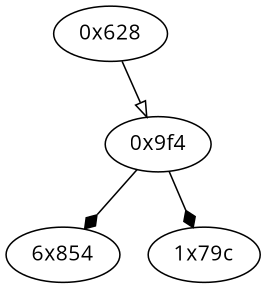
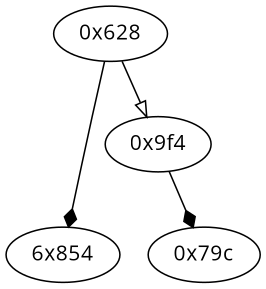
(117, 192) -> (88, 135)
(204, 255) -> (204, 255)
